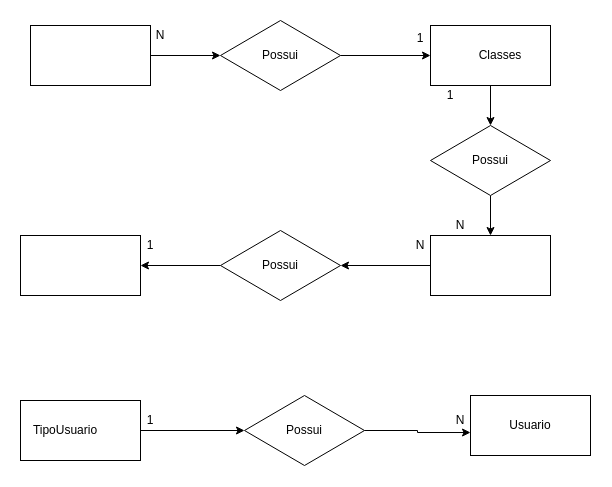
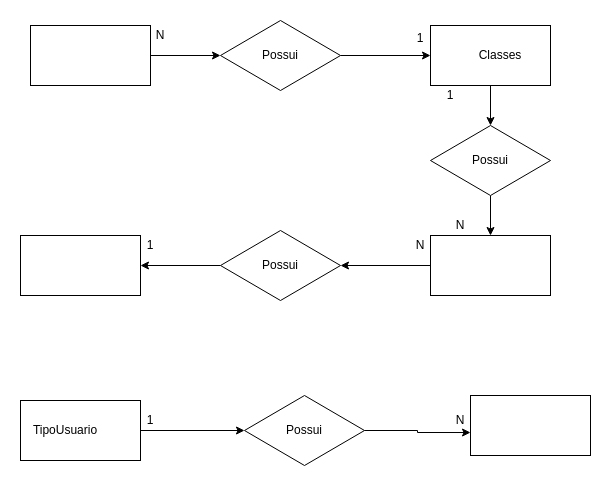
(531, 426) -> none
